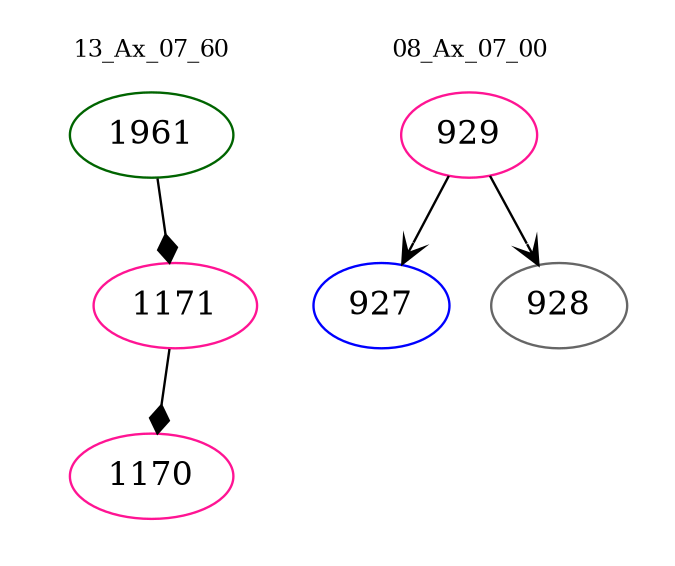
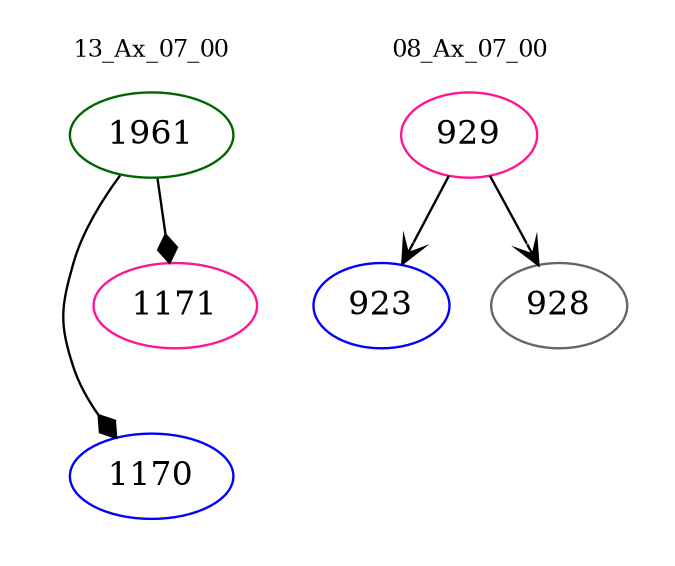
(152, 51) -> (152, 51)
(381, 306) -> (381, 306)
(165, 377) -> (66, 293)
(152, 476) -> (152, 476)
